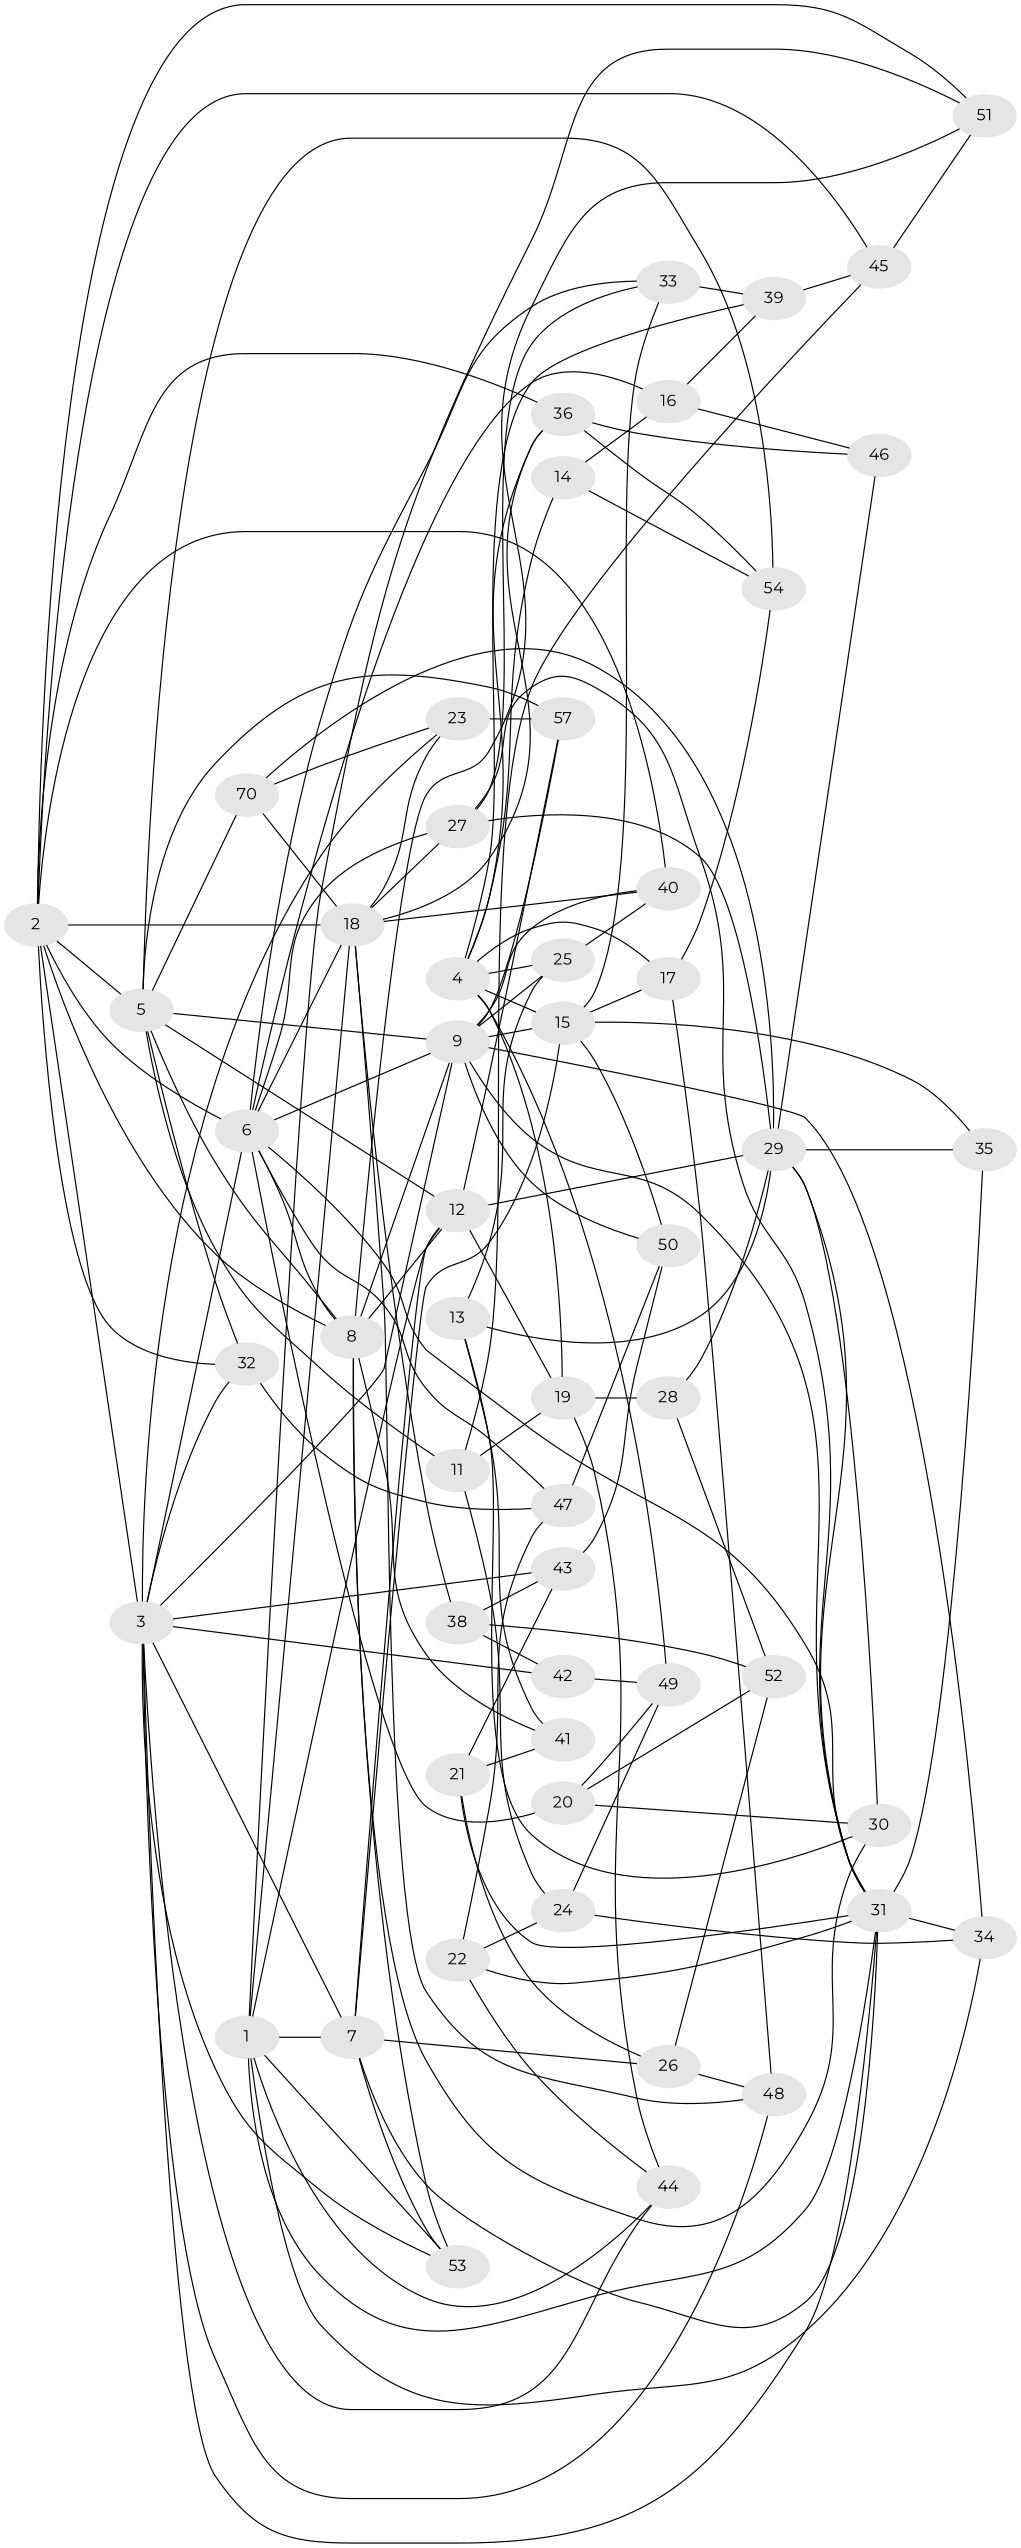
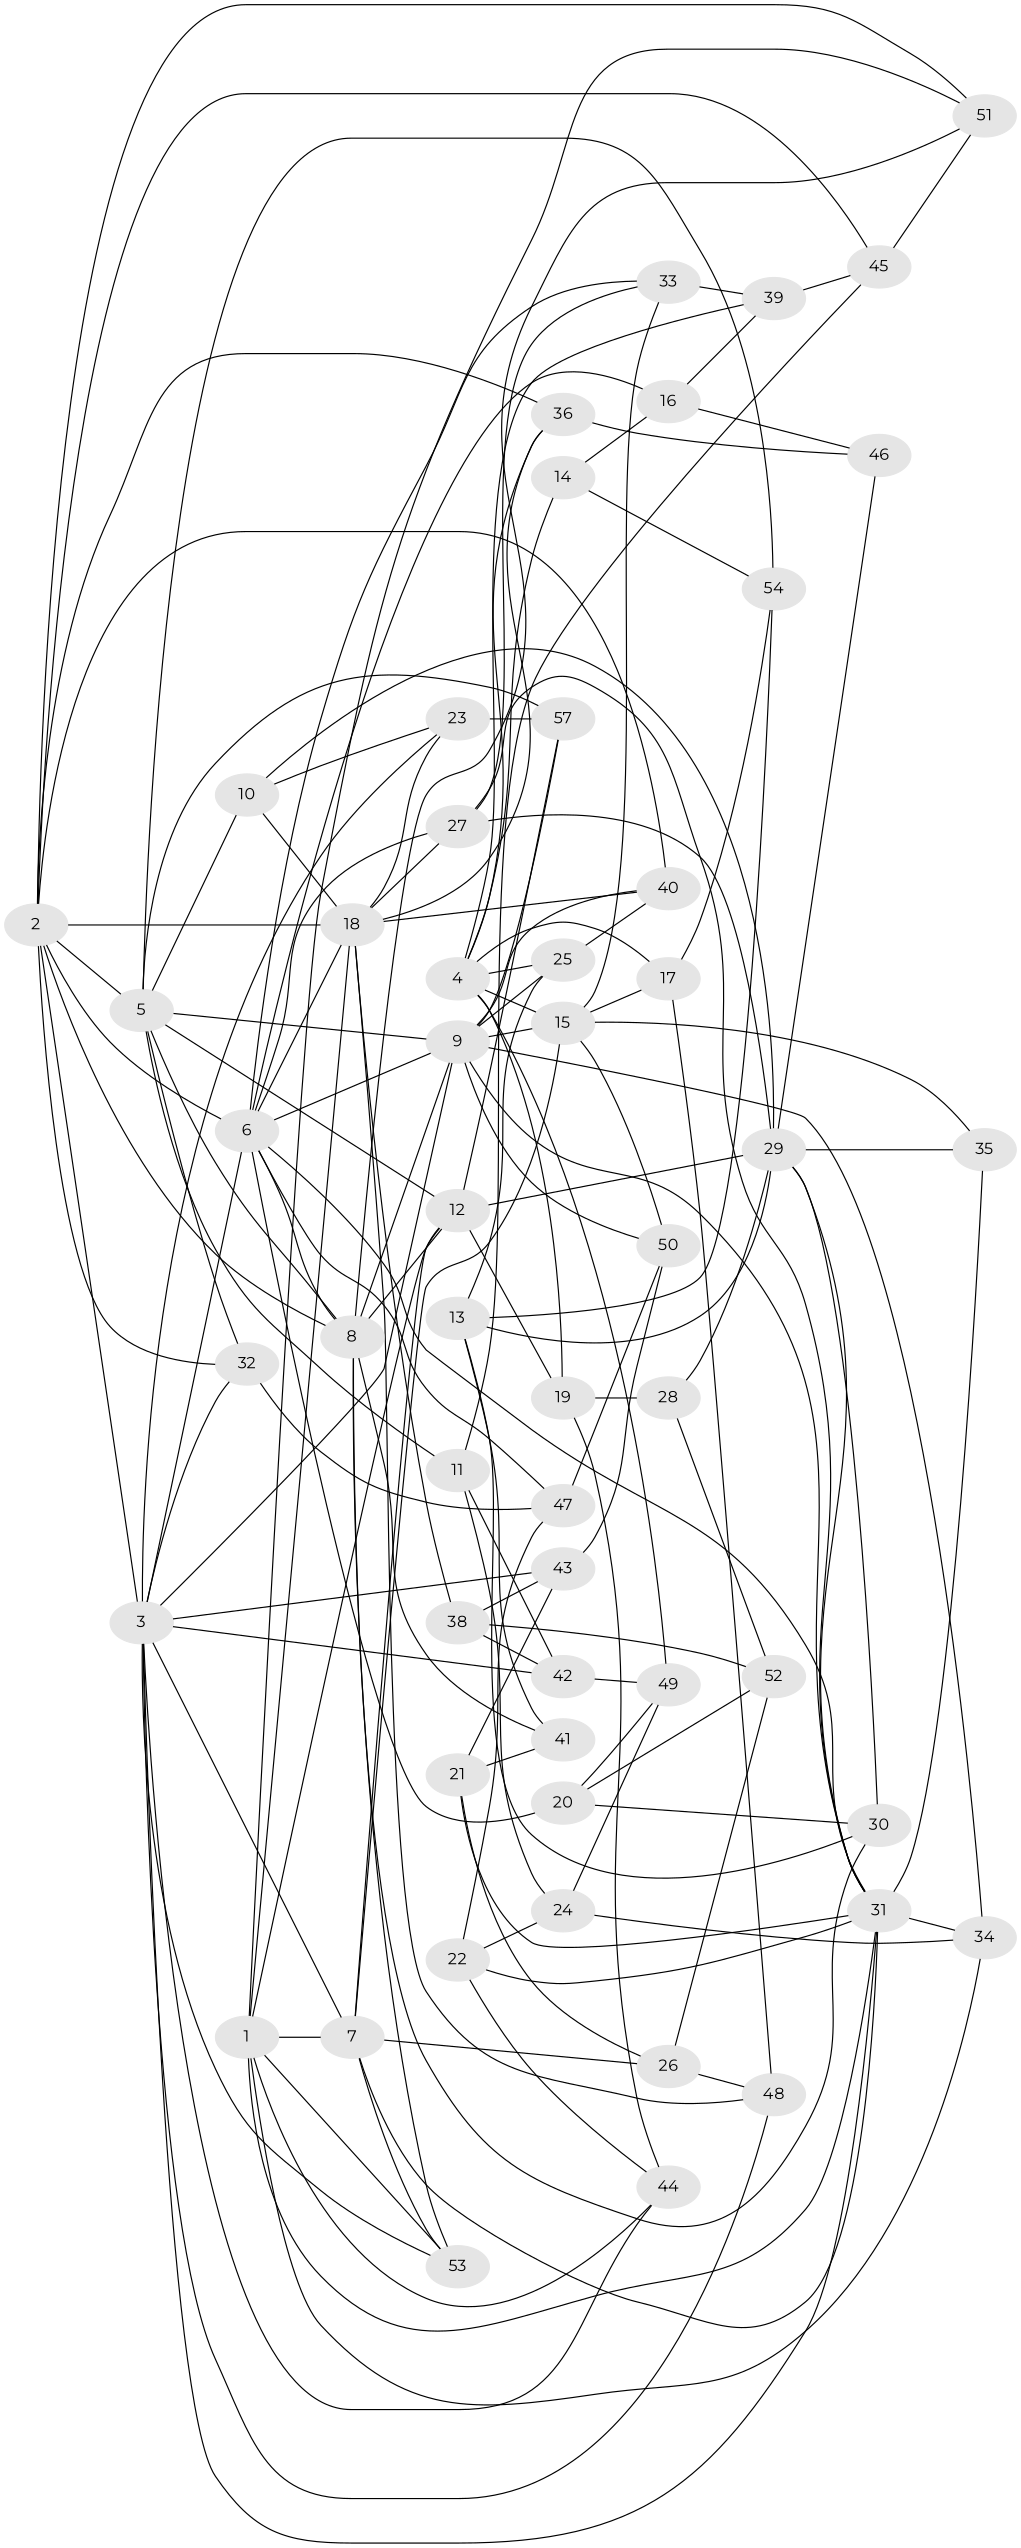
(678, 500) -> (744, 1055)
(247, 795) -> (247, 795)
(510, 1434) -> (523, 1598)
